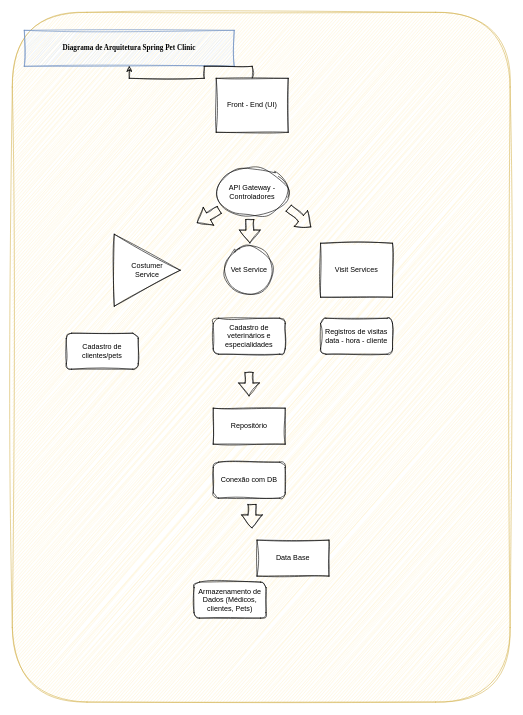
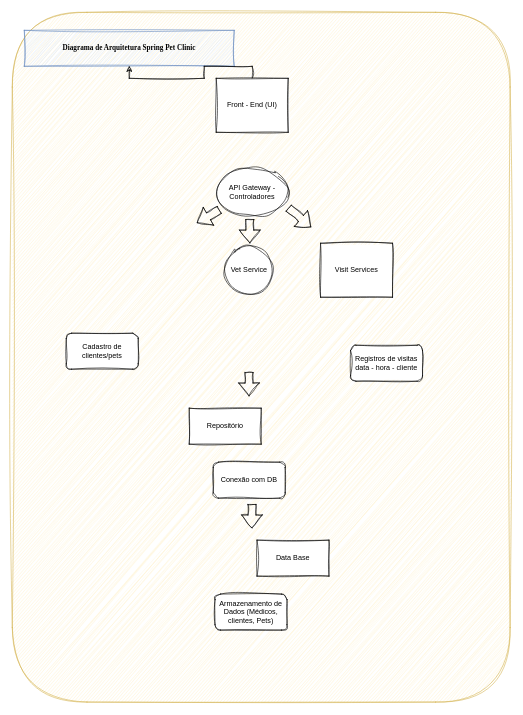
(147, 270) -> none
(249, 336) -> none
(357, 336) -> (387, 363)
(249, 426) -> (225, 426)
(230, 600) -> (251, 612)
